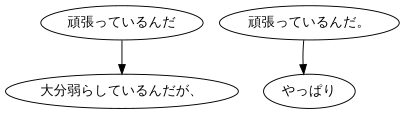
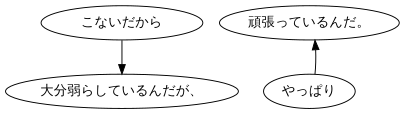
(122, 23) -> (122, 23)
(303, 52) -> (316, 62)
